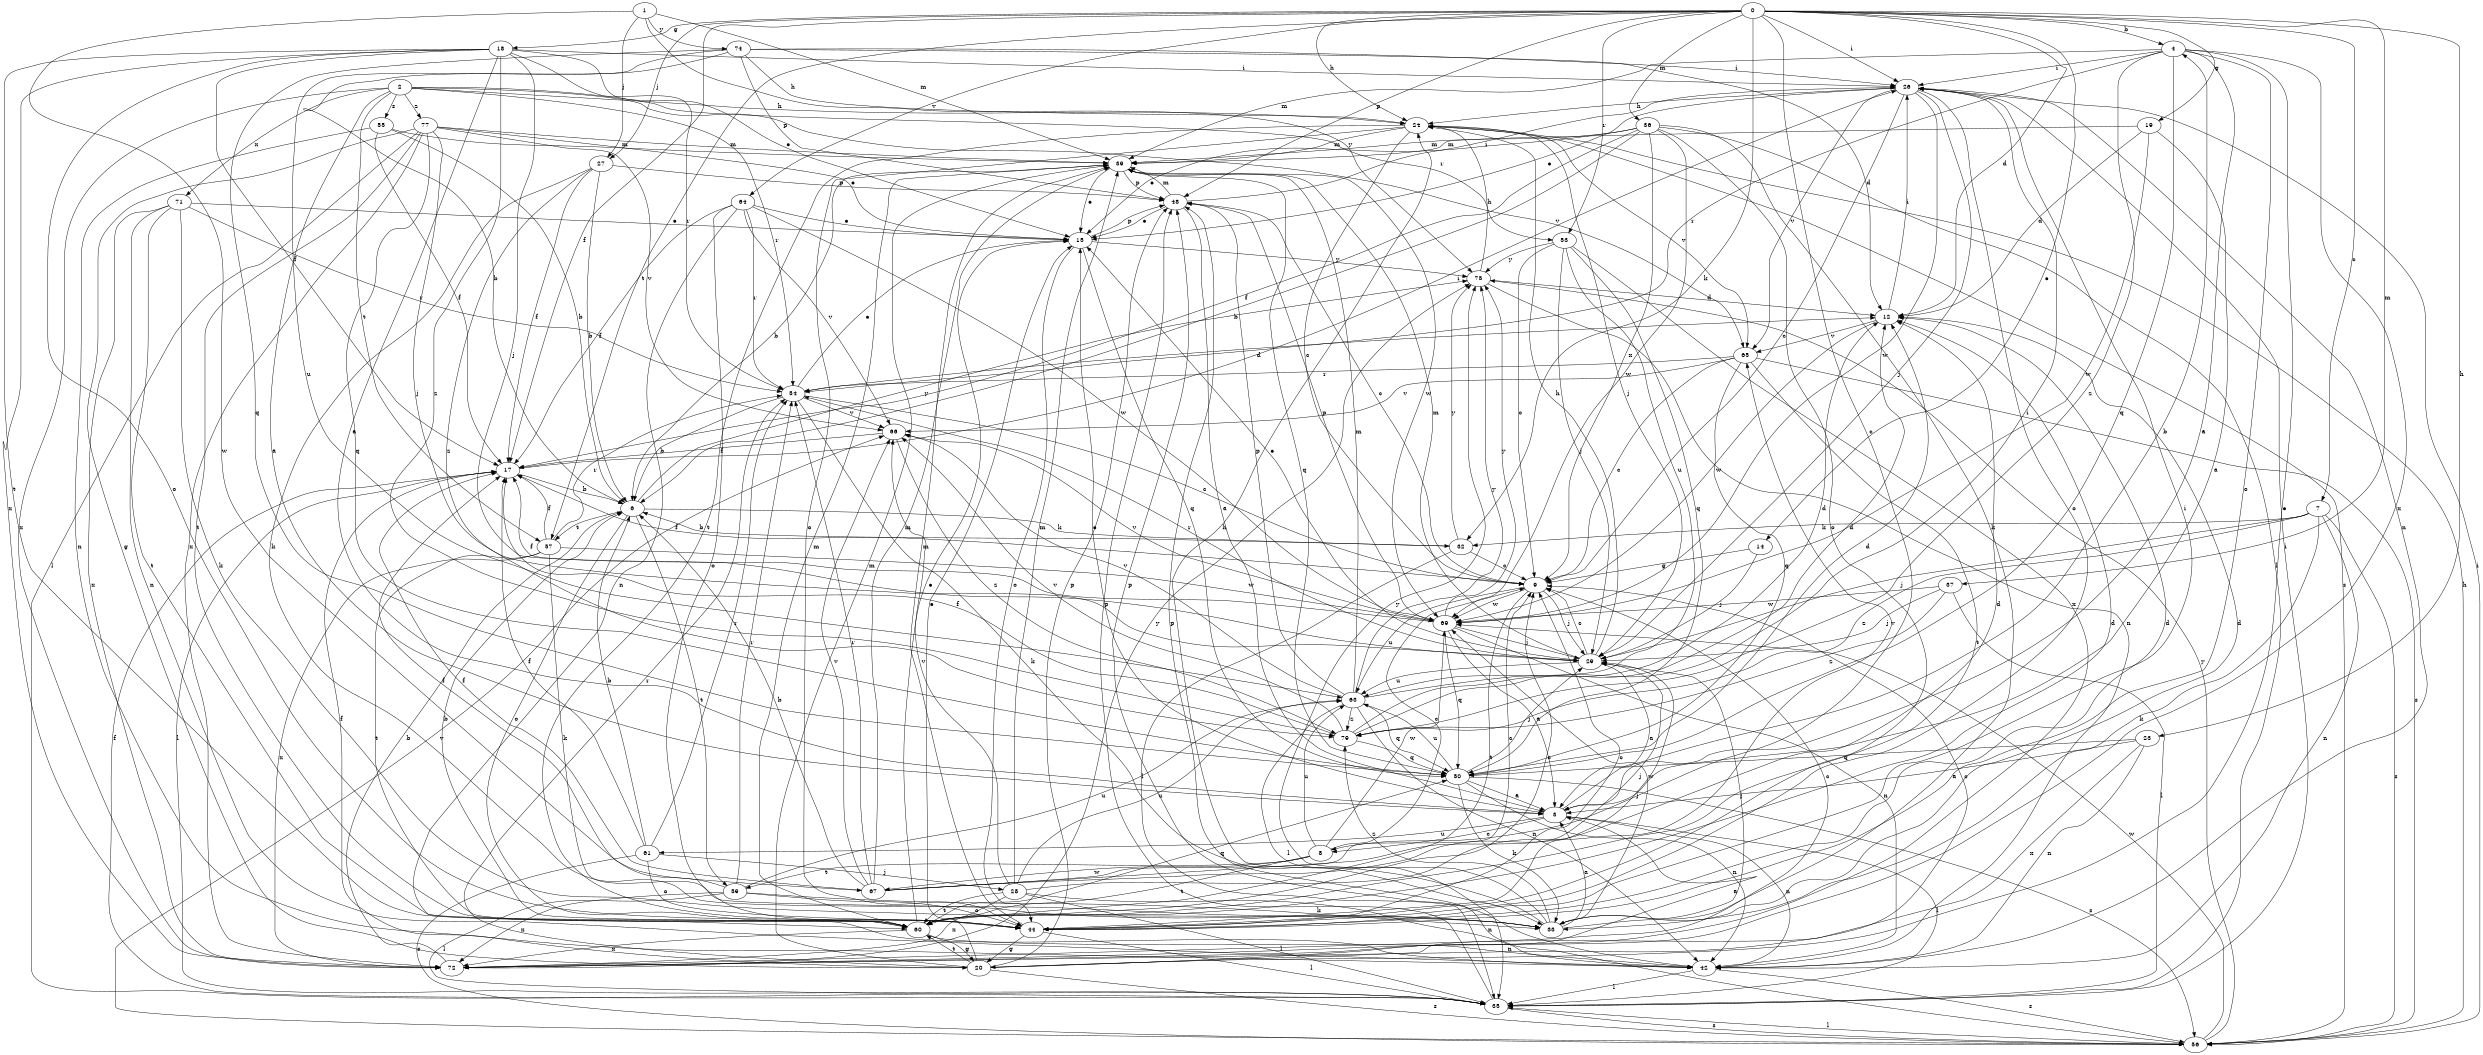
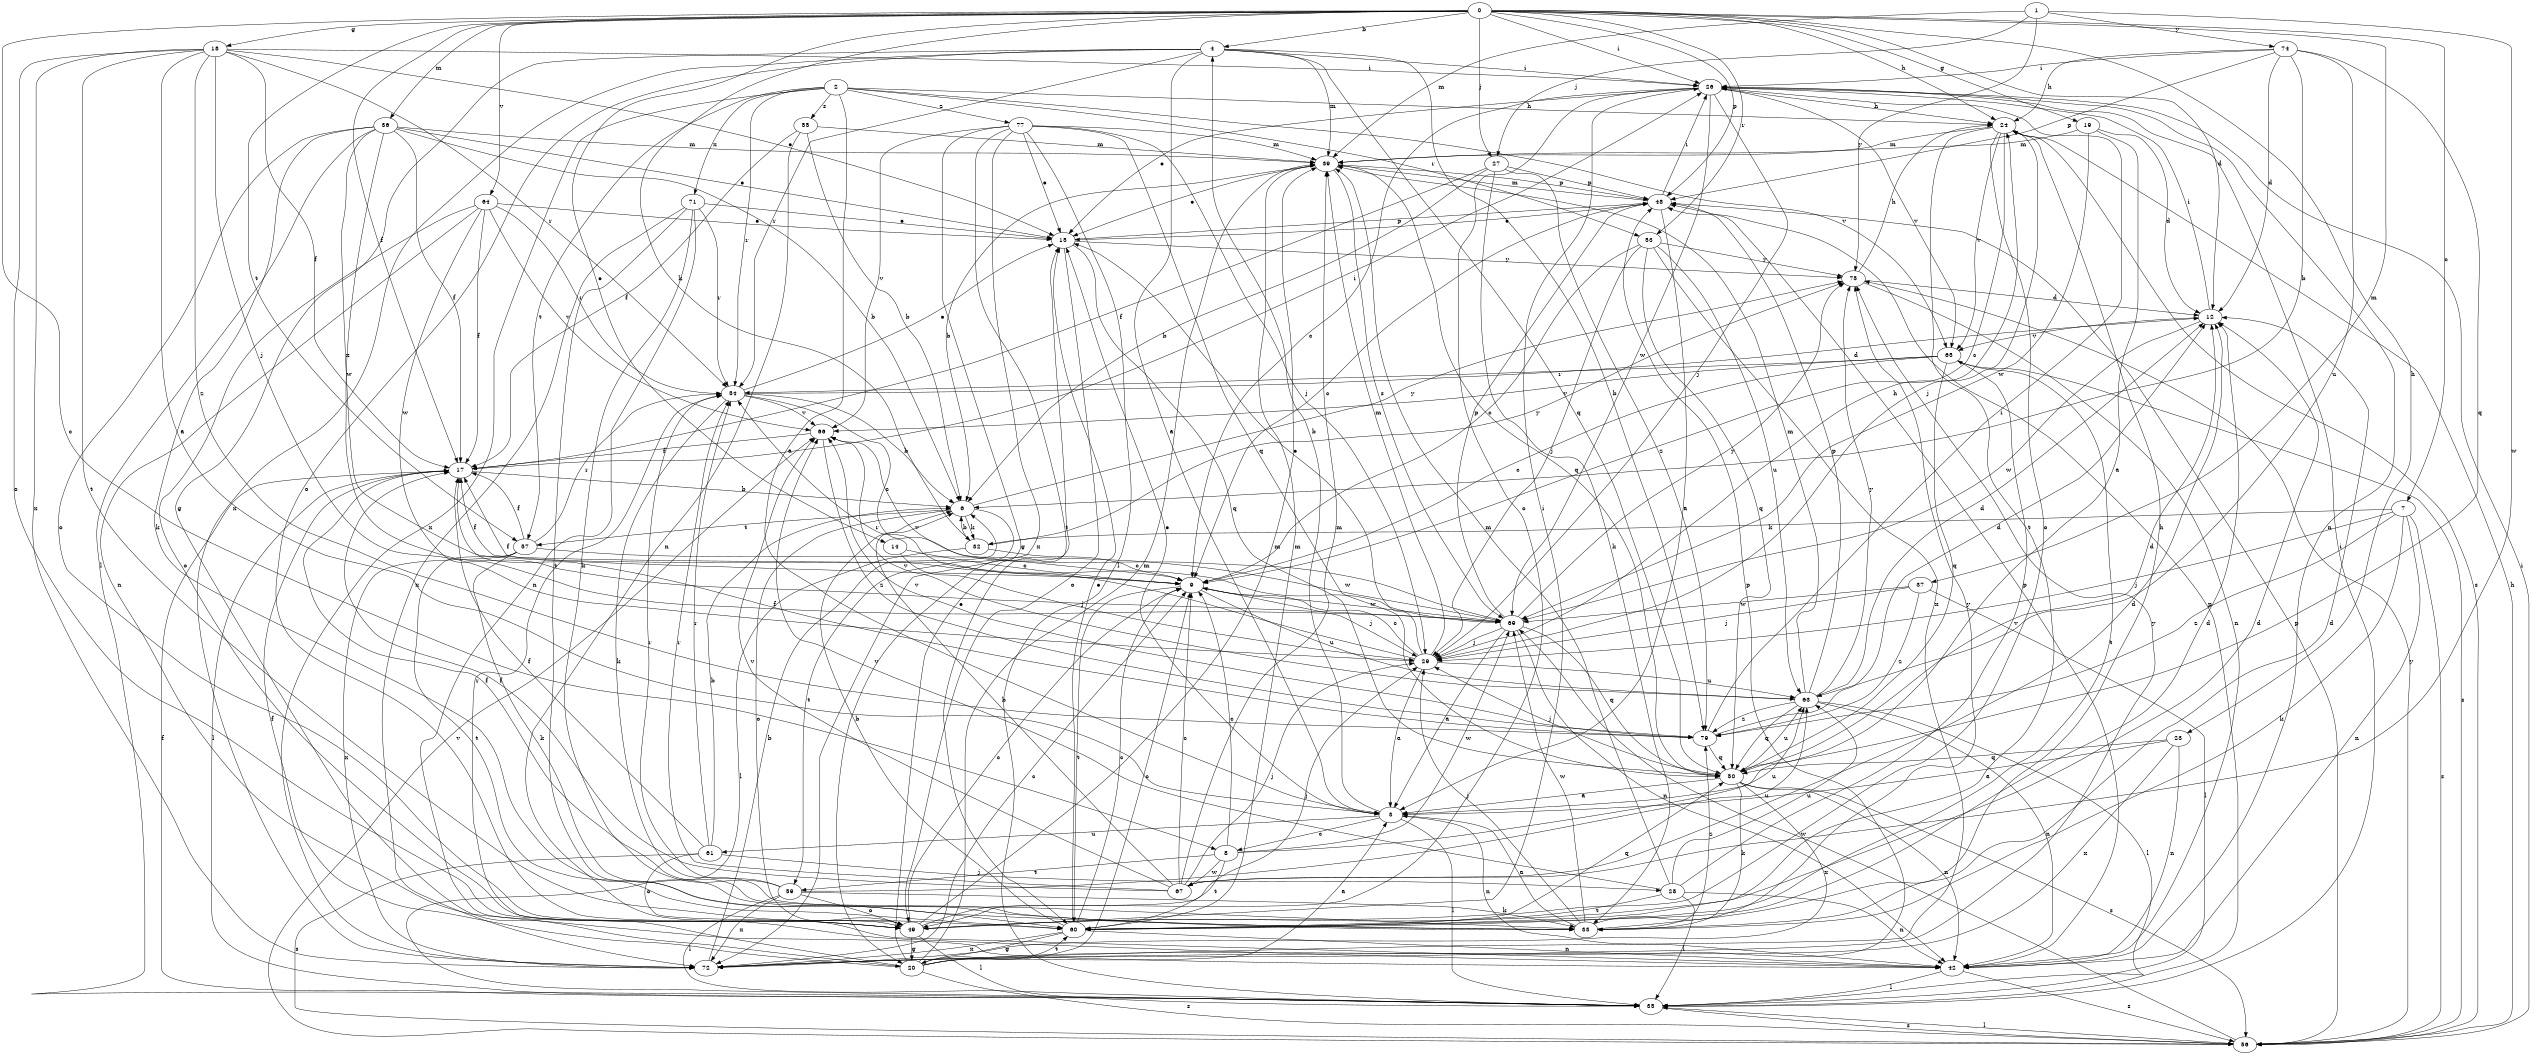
(1429, 394) -> (1382, 394)
(2090, 394) -> (1615, 394)
(2285, 509) -> (180, 509)
(1664, 566) -> (1025, 566)
(1032, 930) -> (912, 930)
(771, 956) -> (1387, 941)
